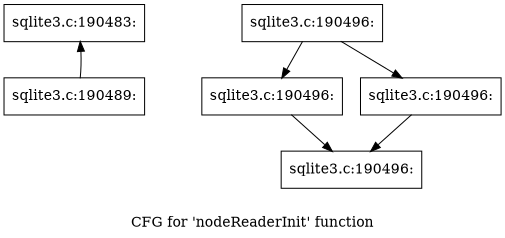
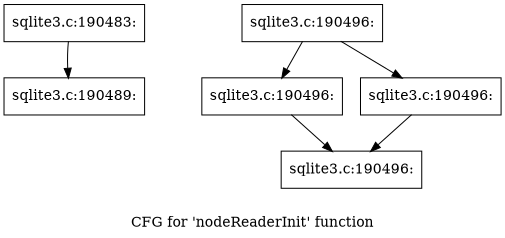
(81, 65) -> (68, 55)
